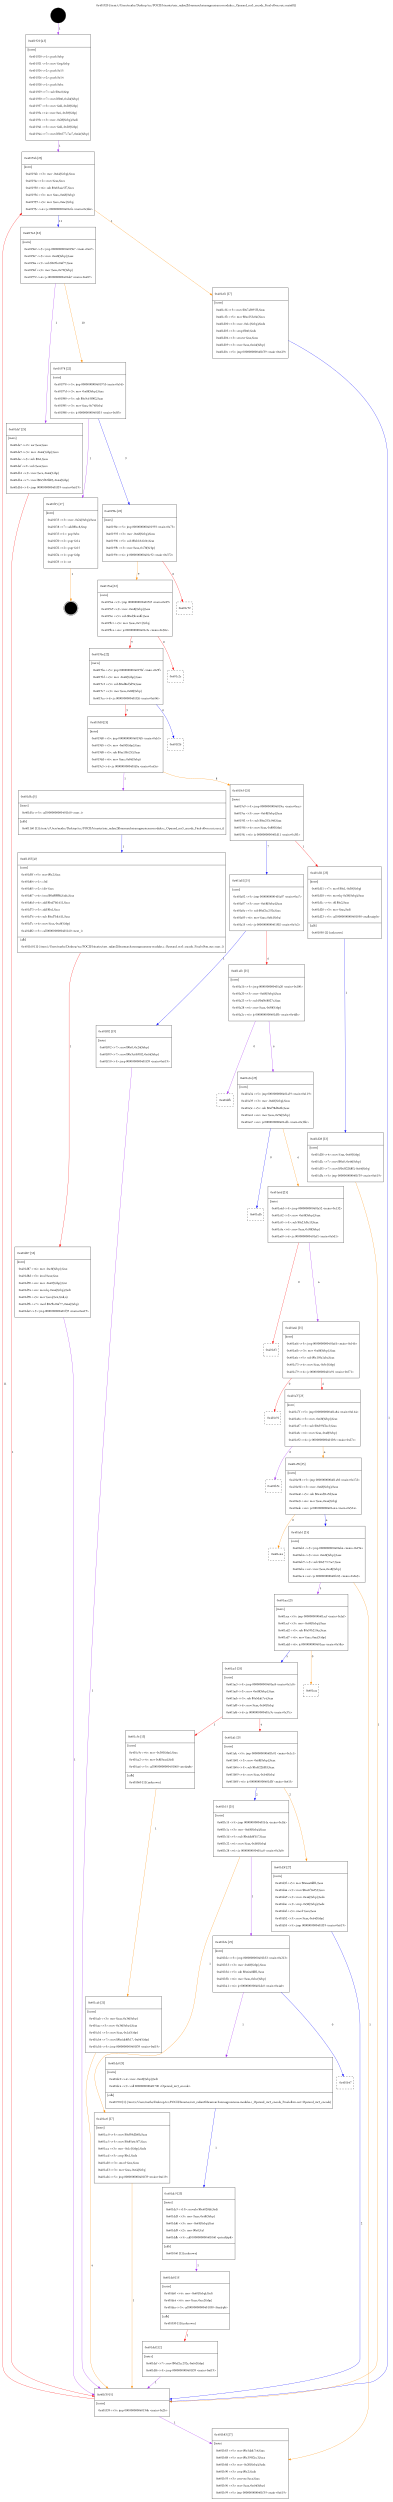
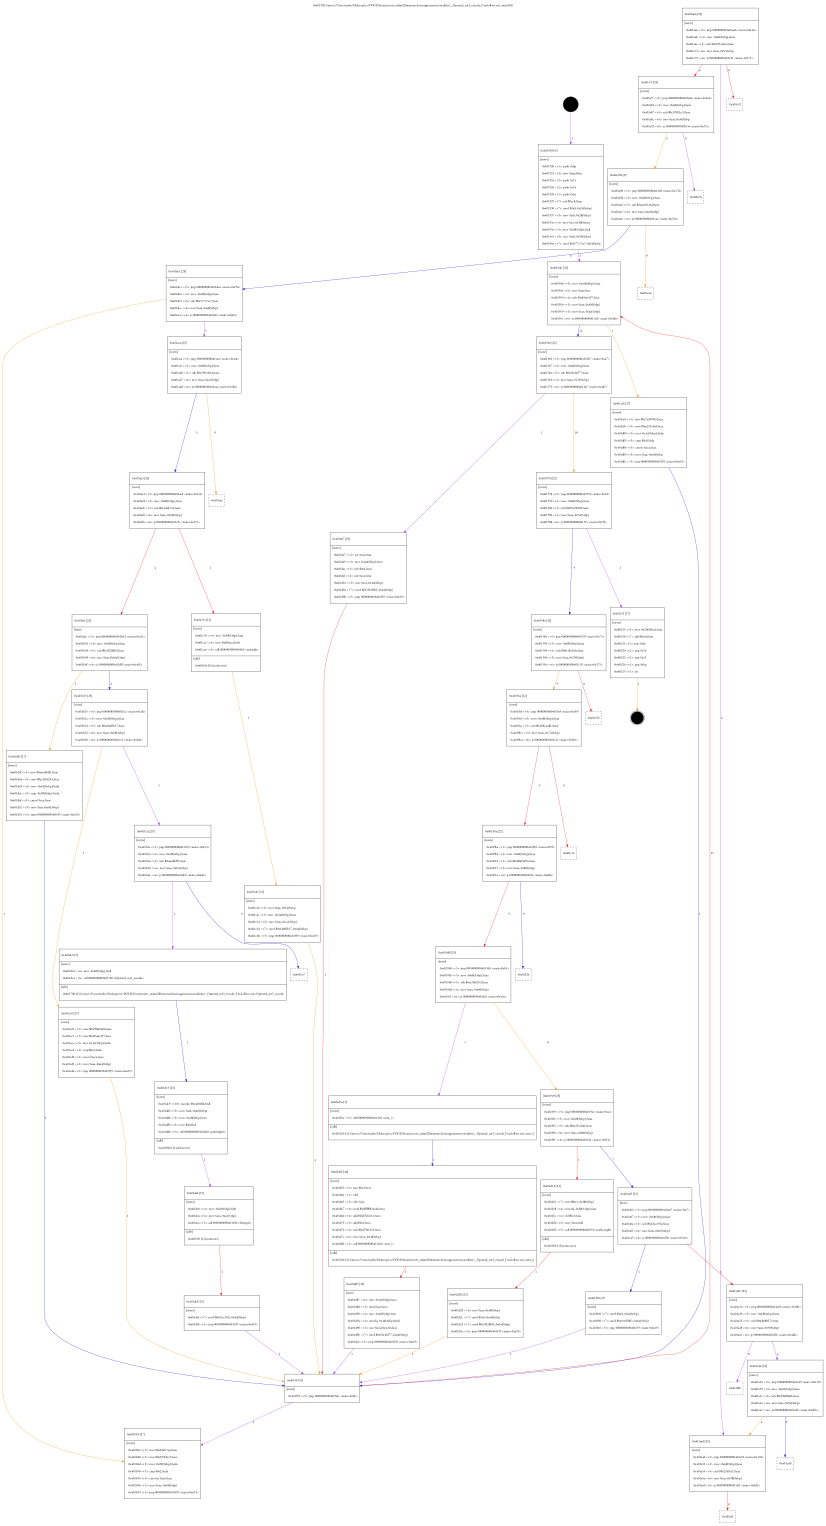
(345, 1034) -> (535, 1270)
(313, 1281) -> (720, 749)
